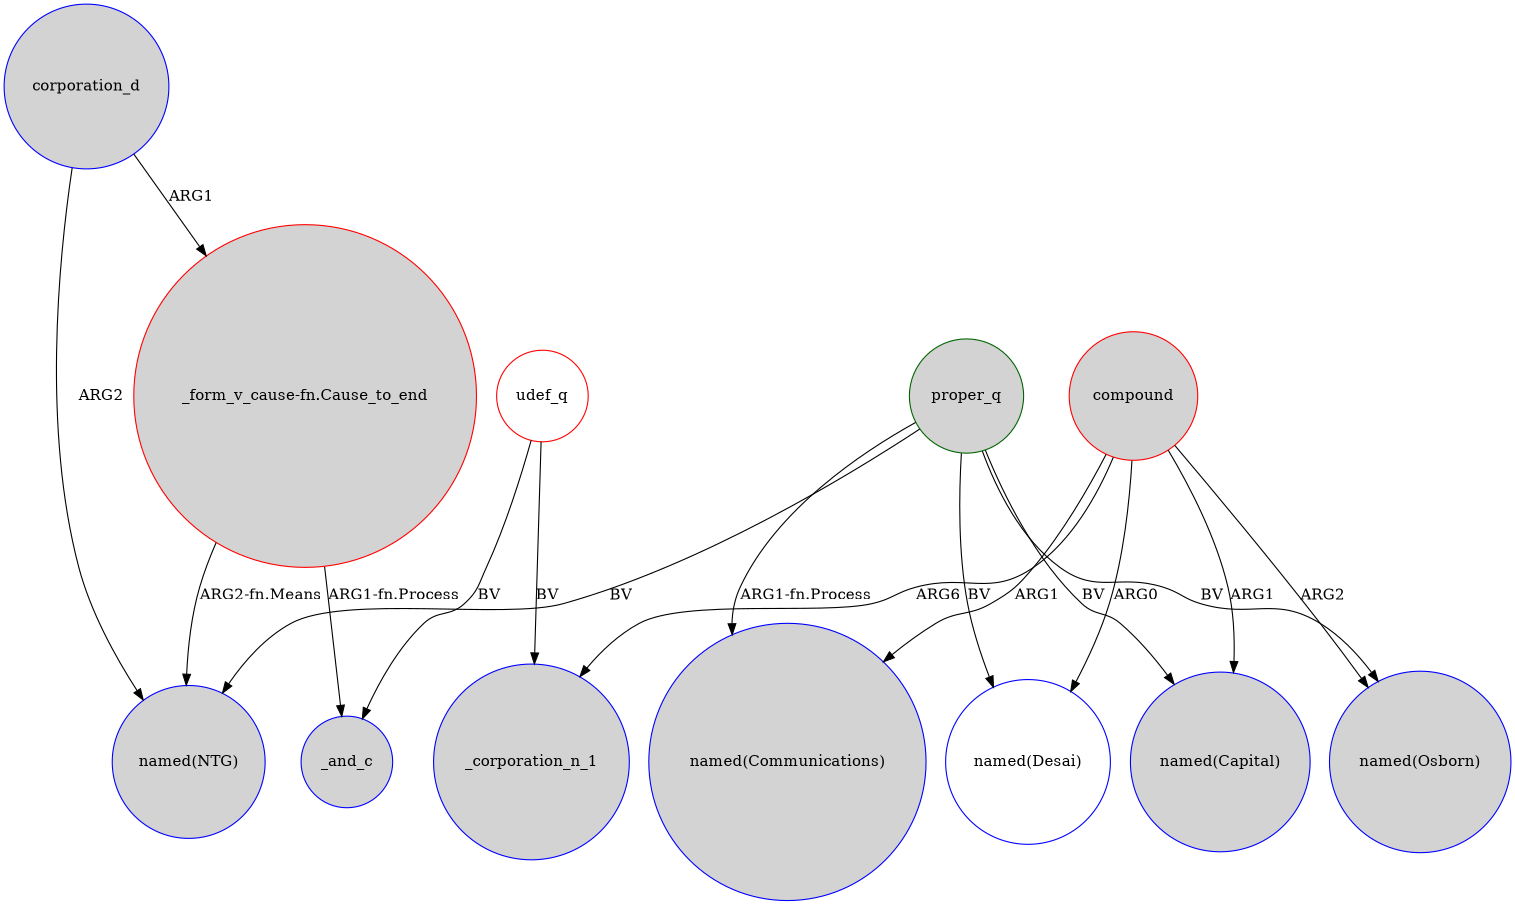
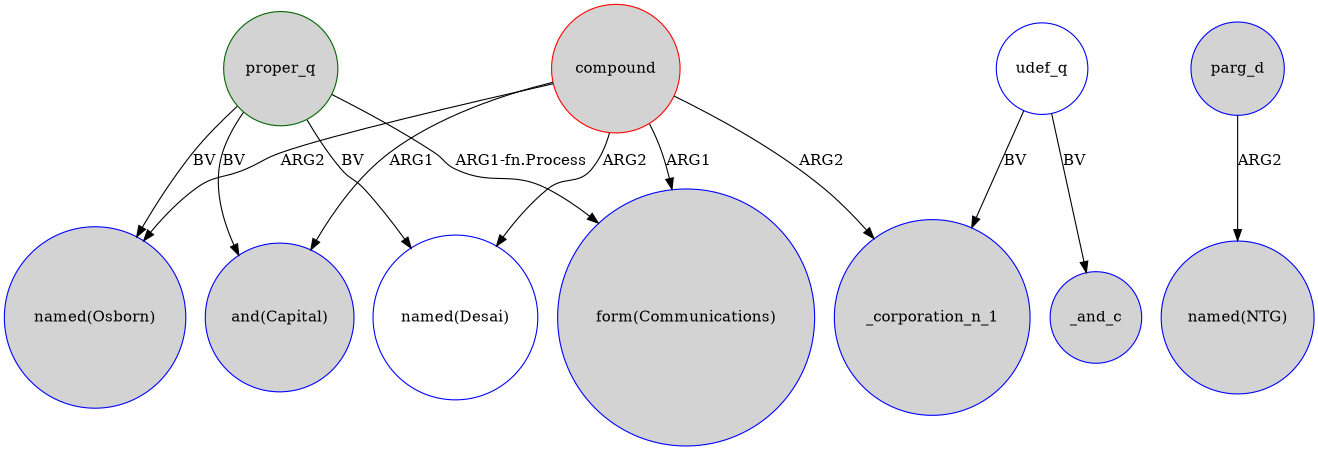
(87, 87) -> (1238, 69)
(305, 396) -> none
(542, 396) -> (1042, 69)
(938, 595) -> (822, 161)
(1136, 595) -> (625, 161)
(581, 598) -> none
(787, 762) -> (686, 317)
(1220, 762) -> (280, 317)
